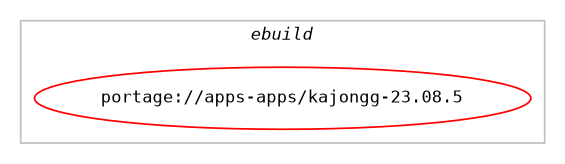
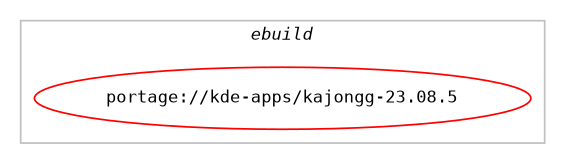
(283, 98) -> (283, 98)
